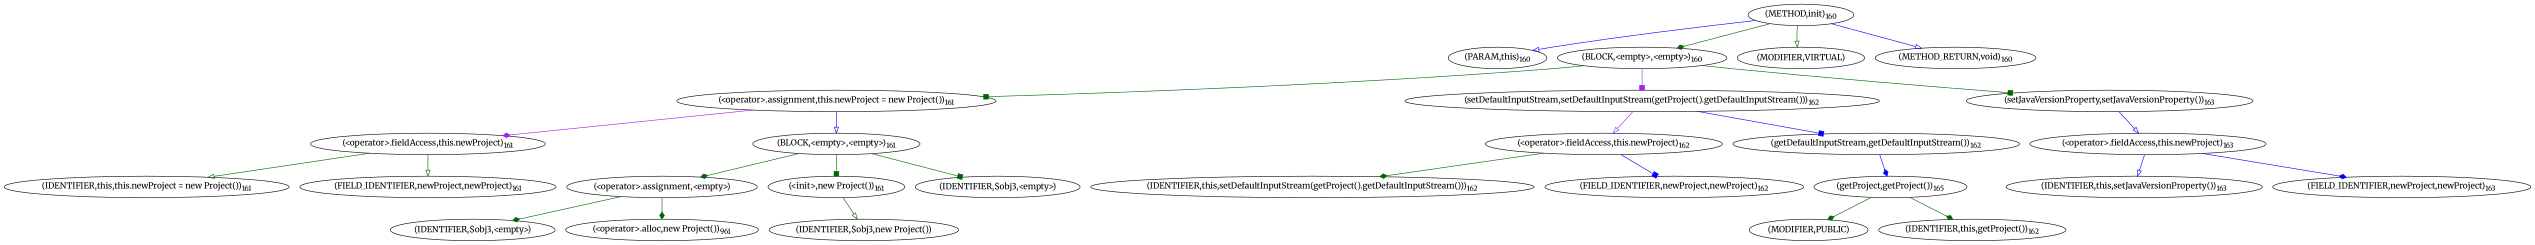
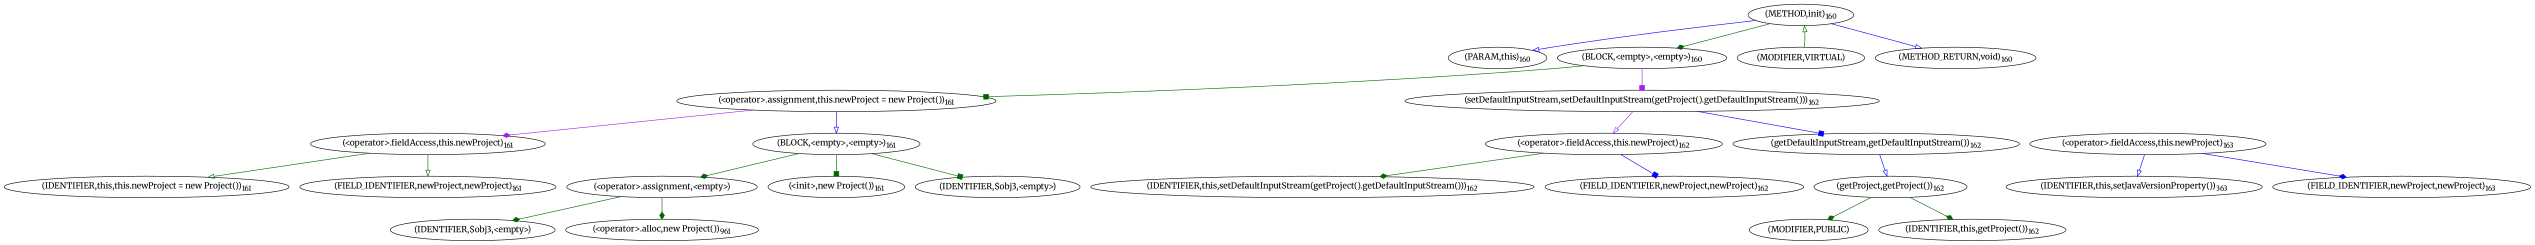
(1797, 33) -> (1805, 39)
(2110, 101) -> none
(1882, 163) -> (1882, 163)
(1939, 186) -> (1939, 186)
(2222, 186) -> (2222, 186)
(864, 230) -> none
